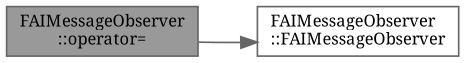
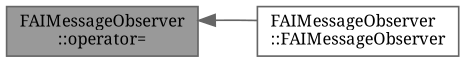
(220, 42) -> (236, 20)
